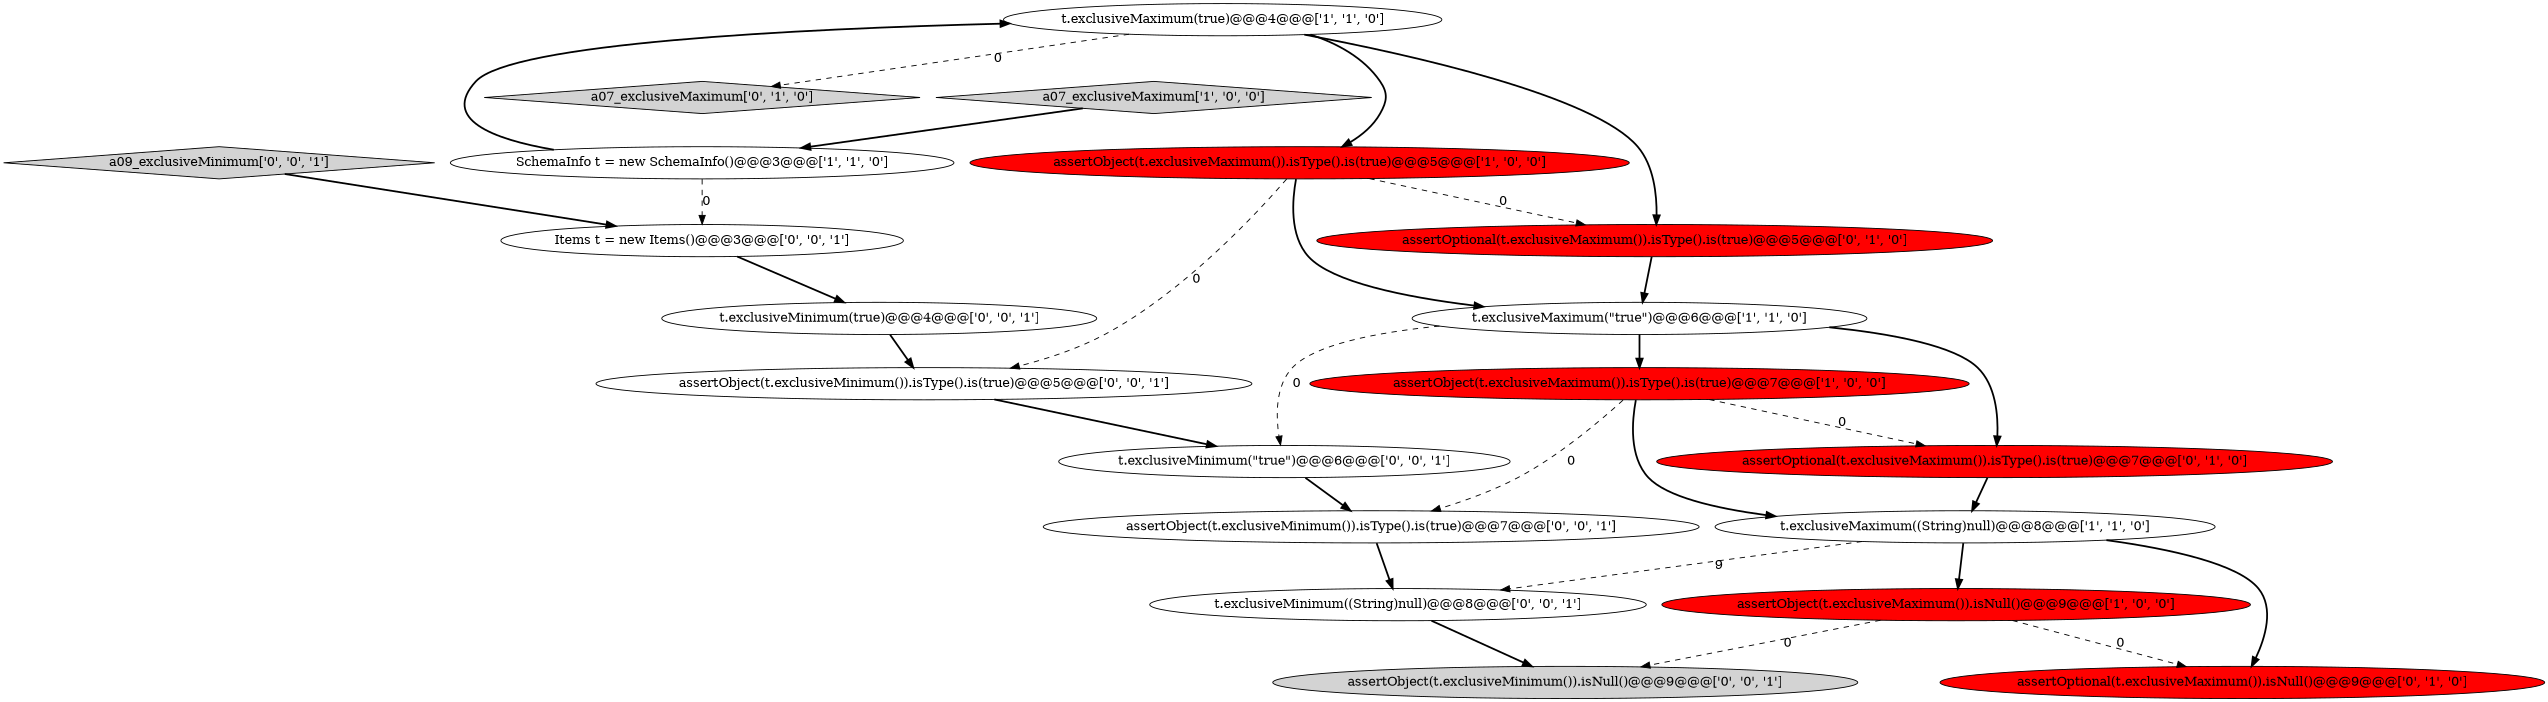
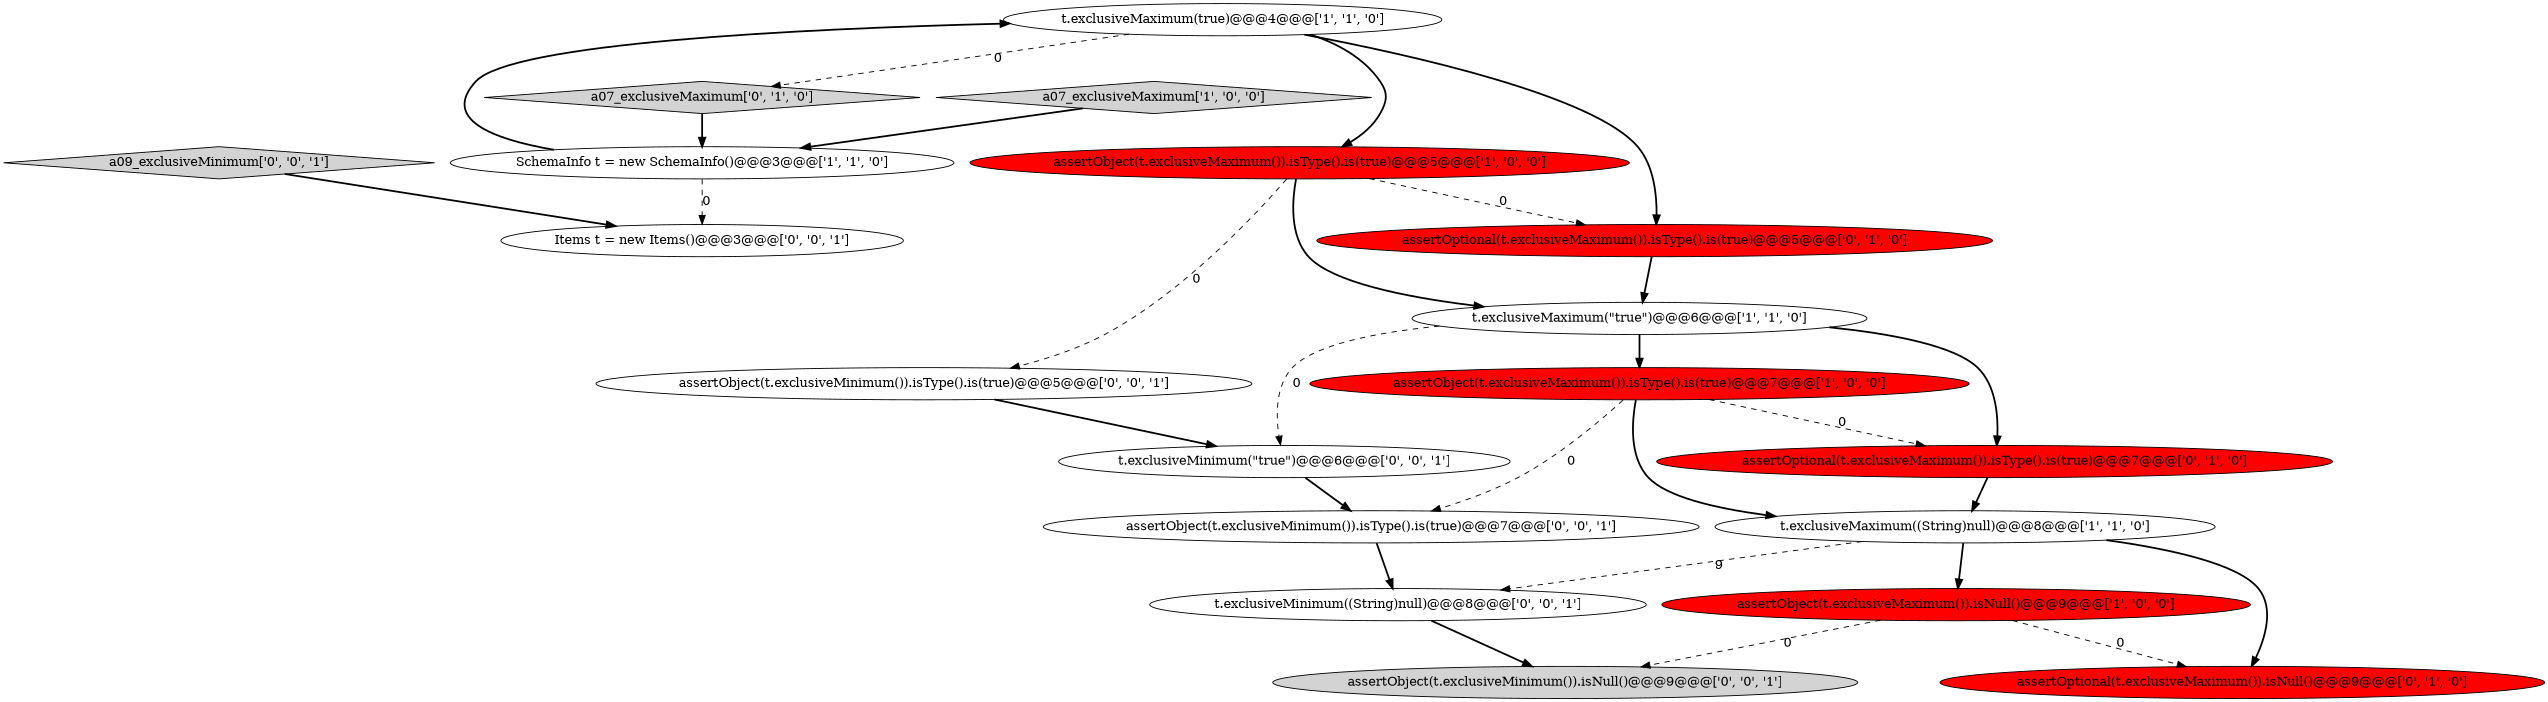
none -> (702, 126)
(879, 318) -> none
